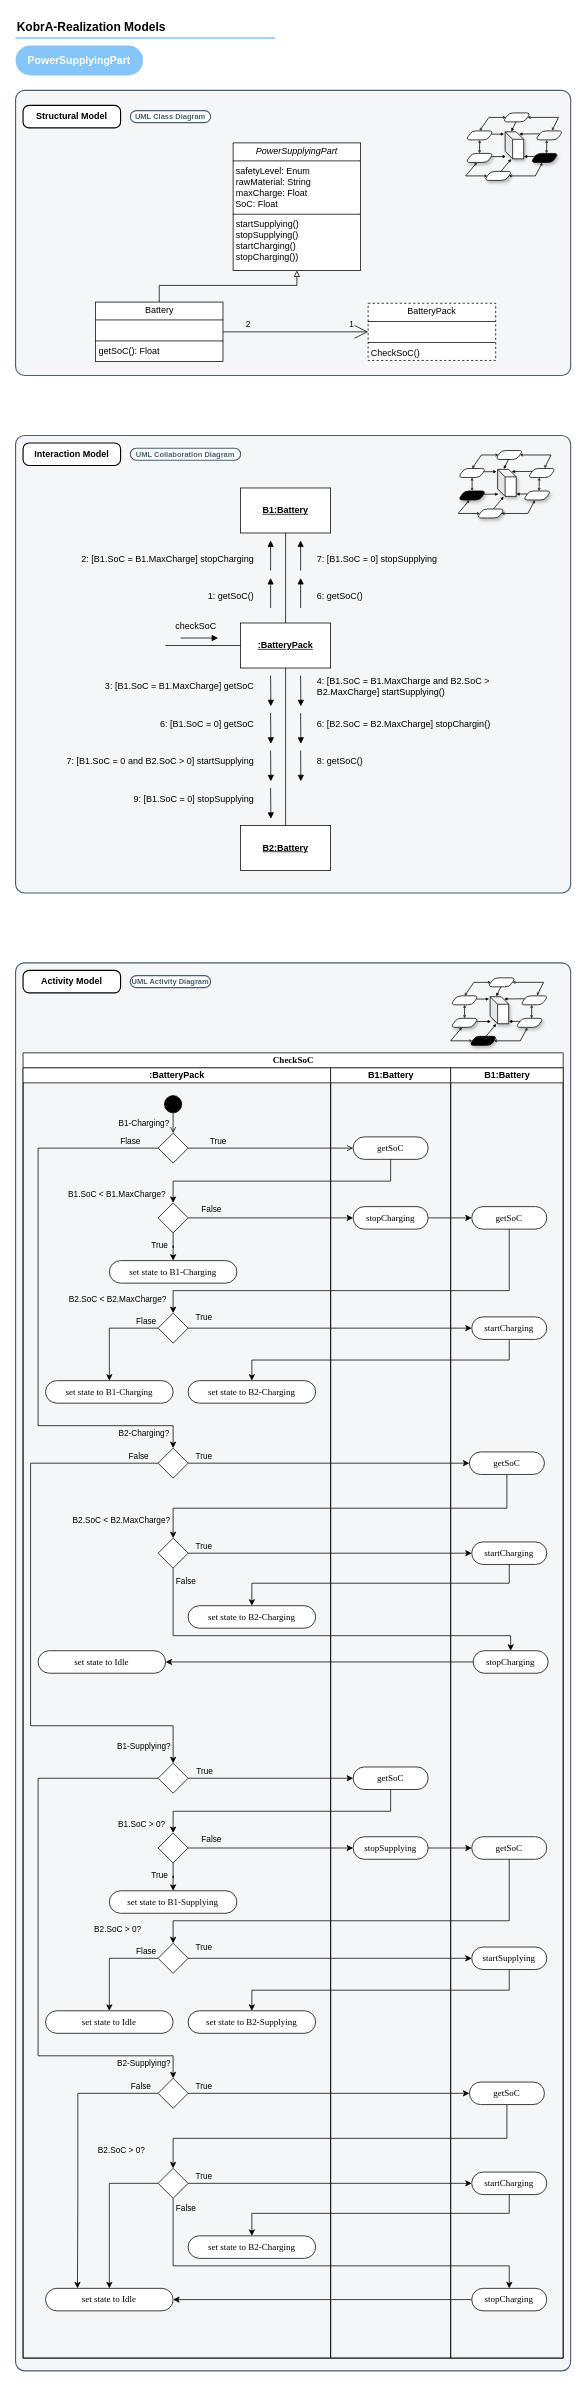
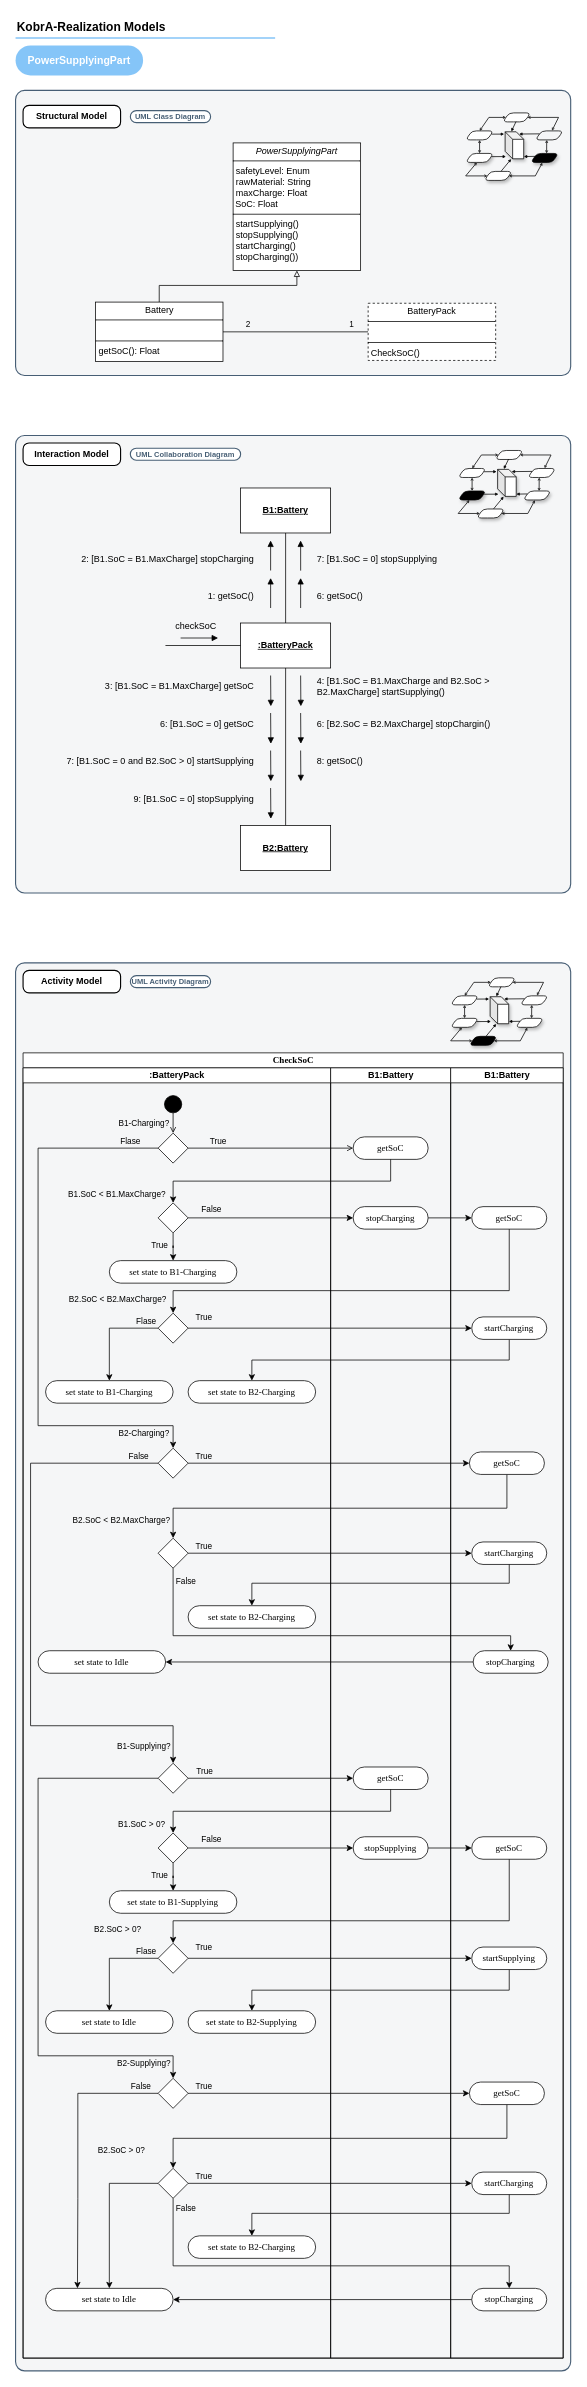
(362, 332) -> (363, 332)
